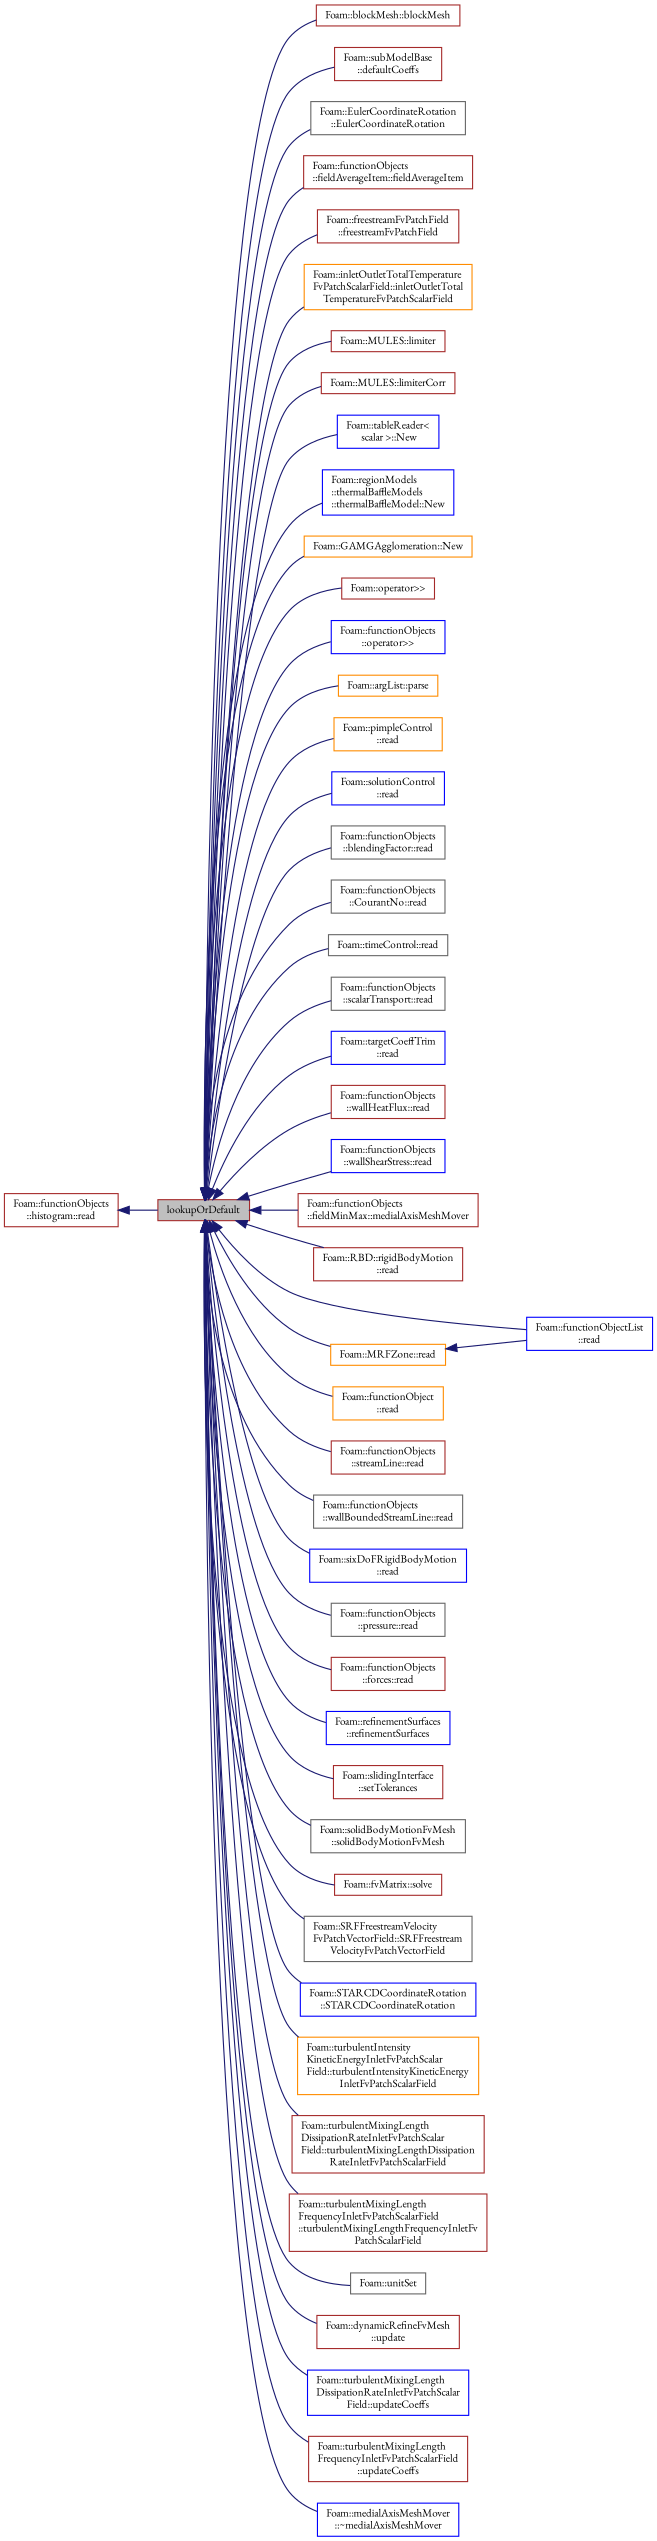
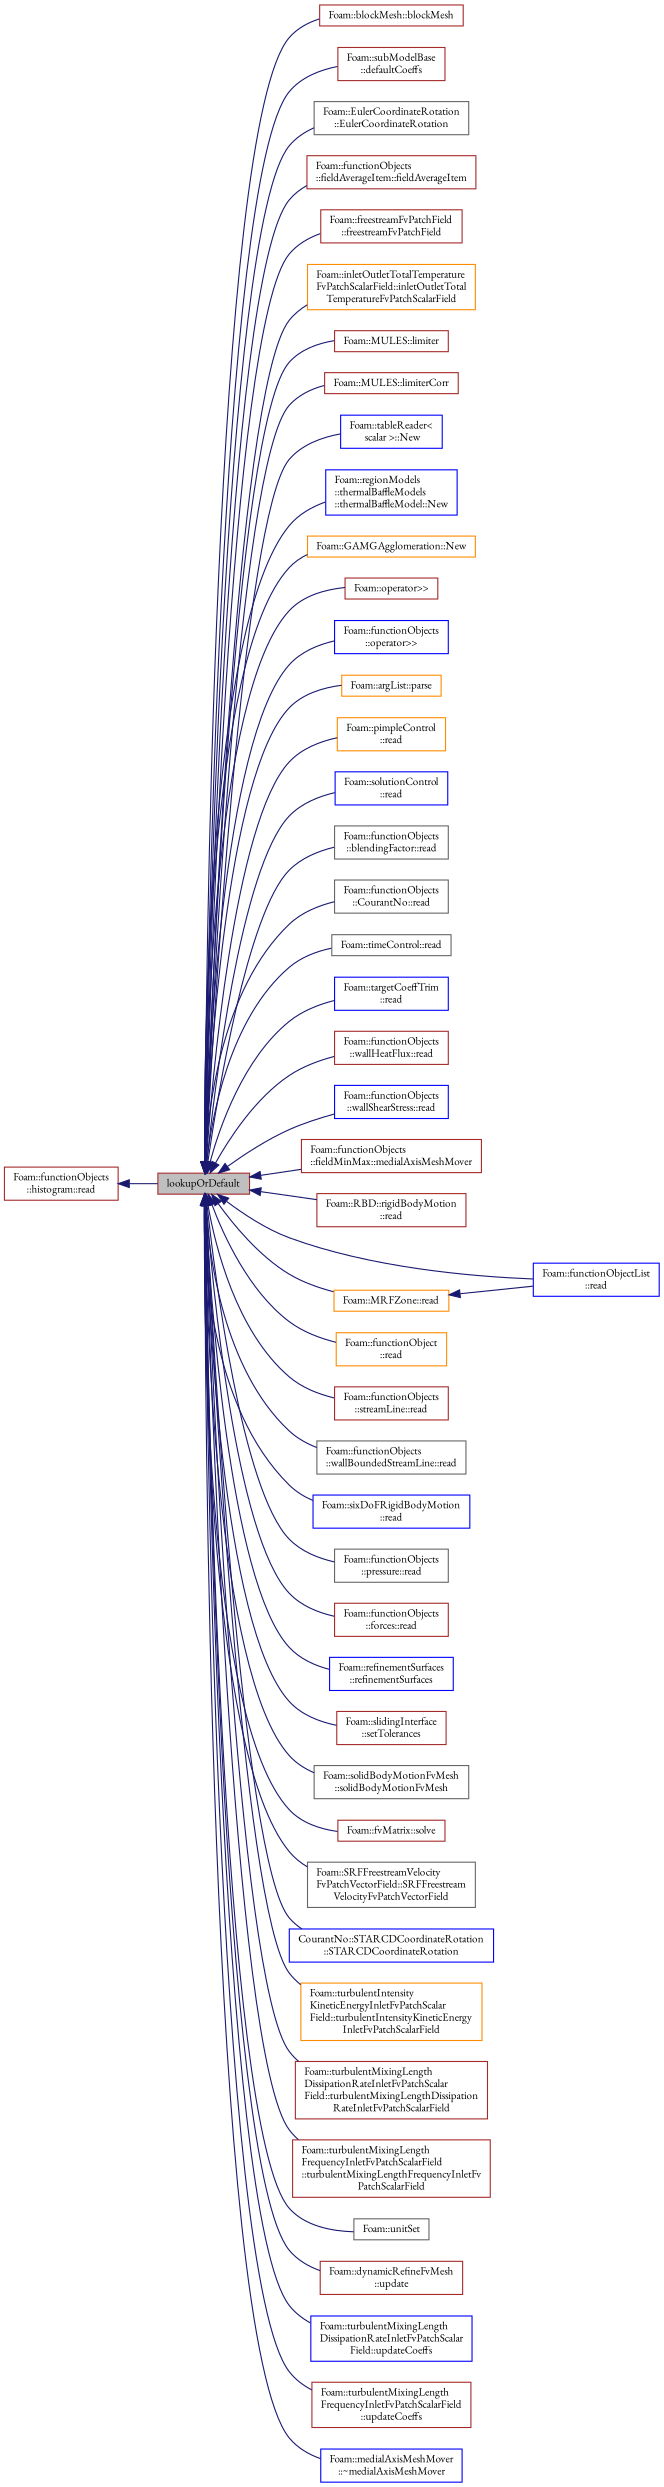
(388, 994) -> none
(388, 2000) -> (391, 1946)
